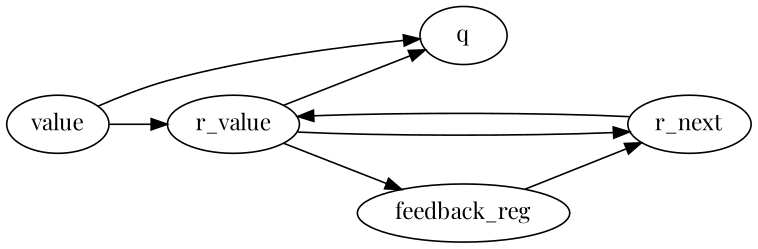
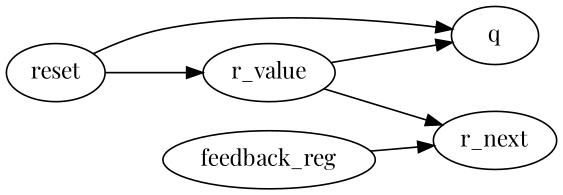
(472, 113) -> none
(58, 124) -> (56, 73)
(335, 163) -> none
